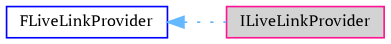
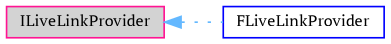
(205, 22) -> (202, 22)
